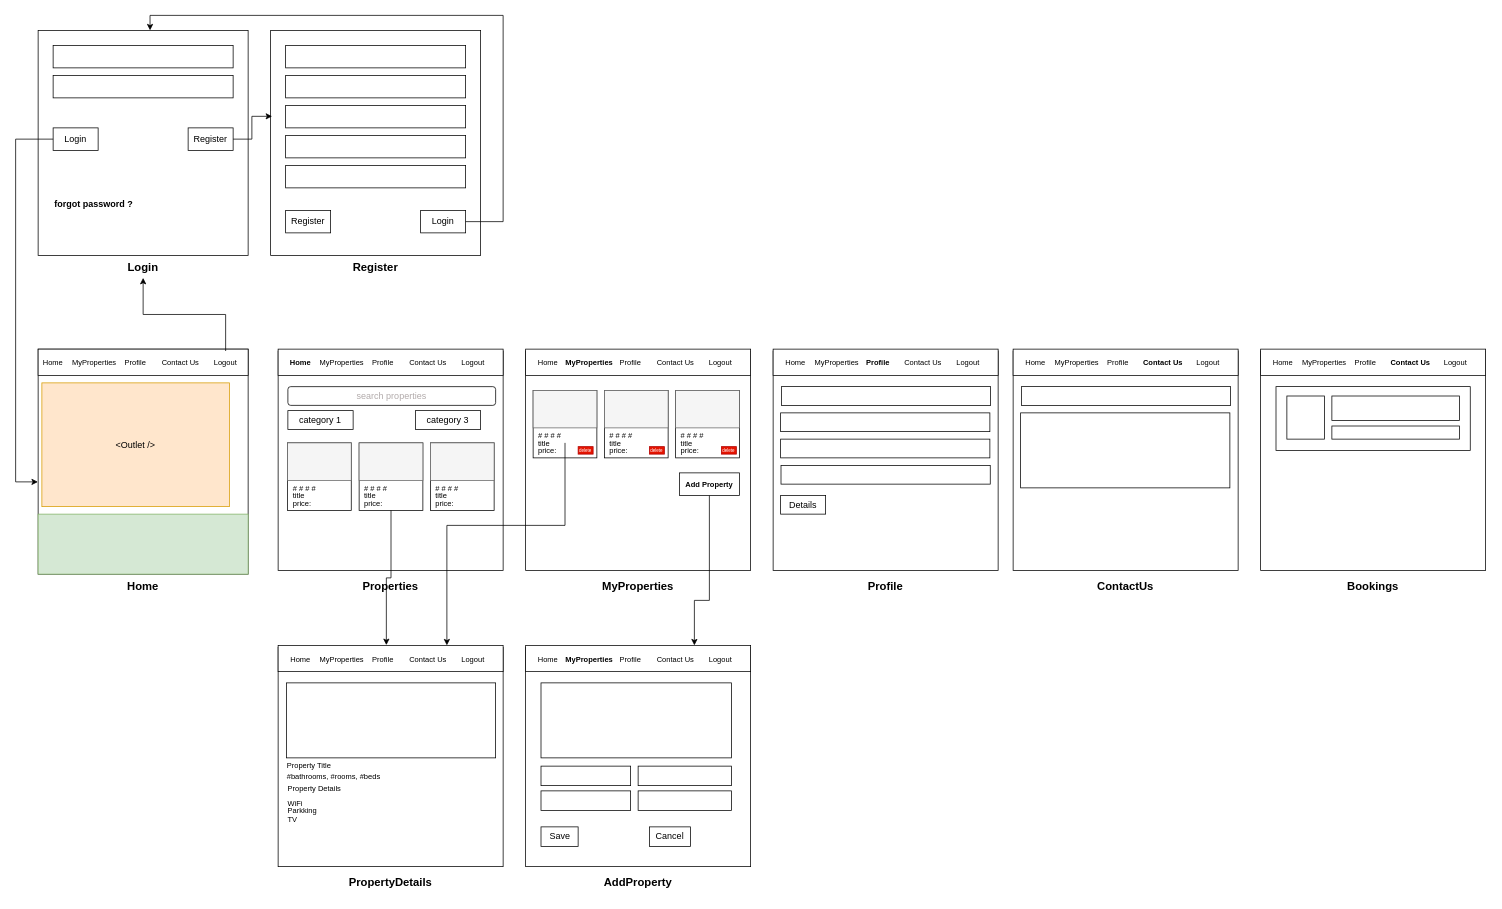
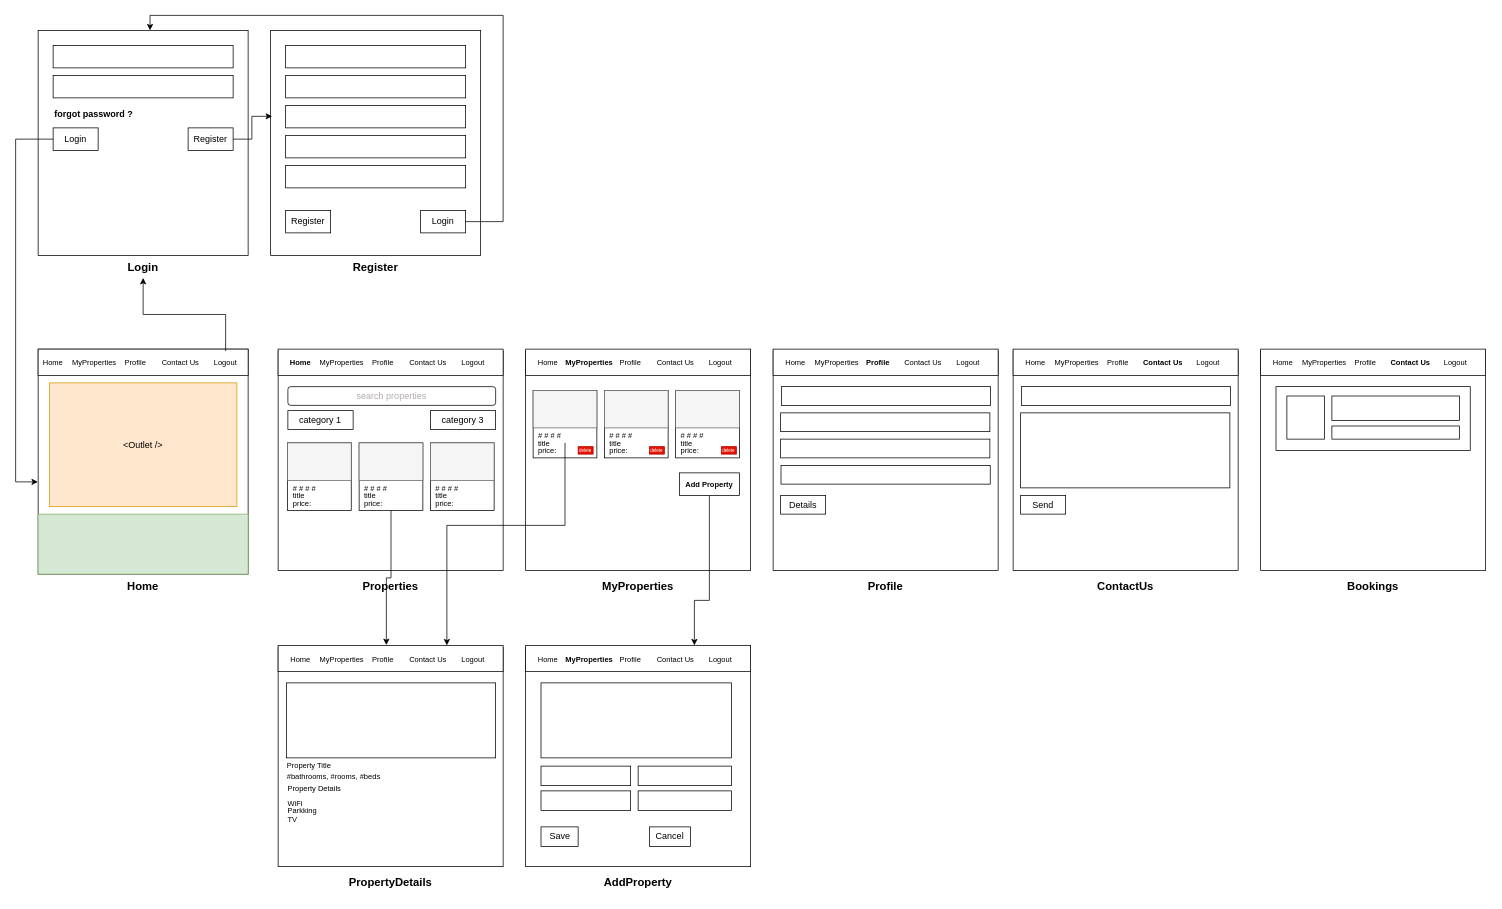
(143, 204) -> (143, 114)
(448, 420) -> (463, 420)
(135, 445) -> (143, 445)
none -> (1043, 505)
